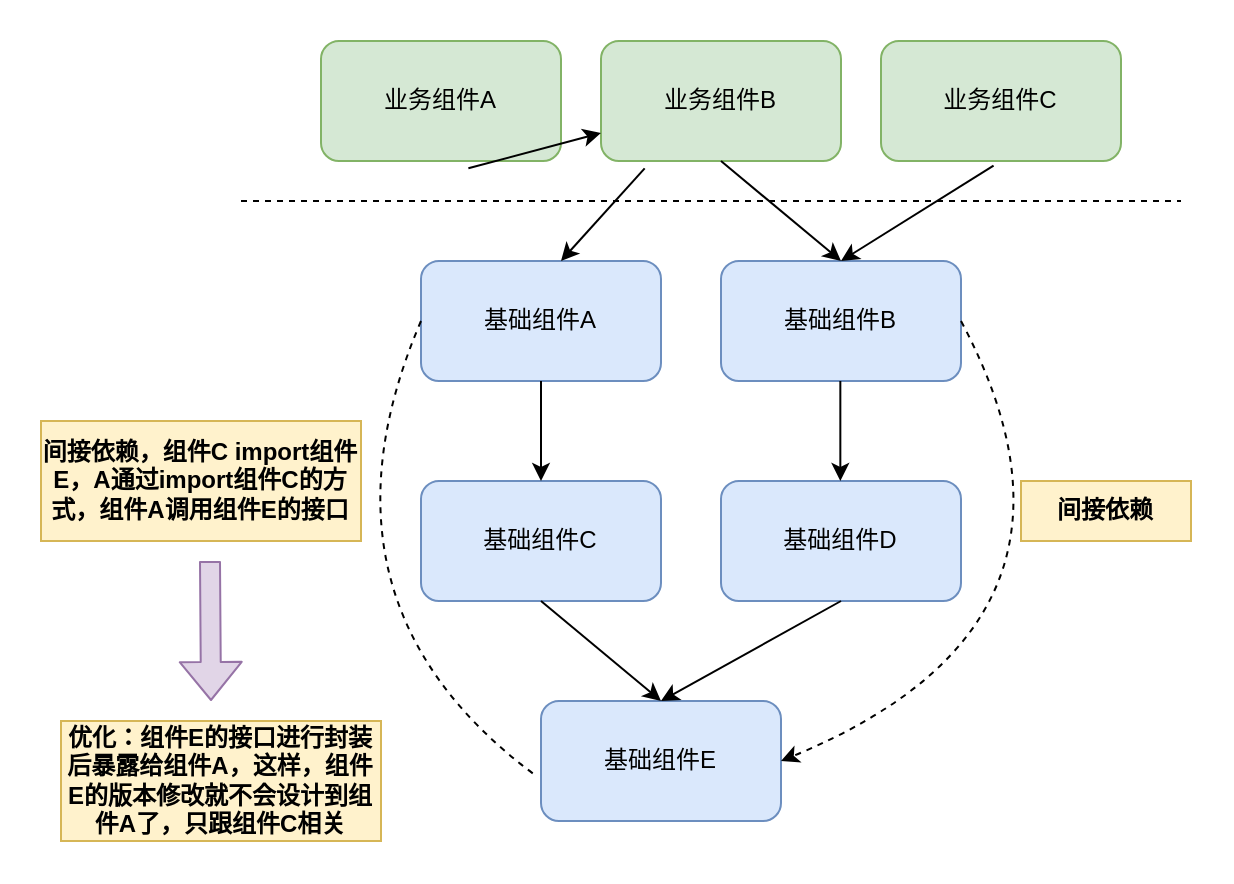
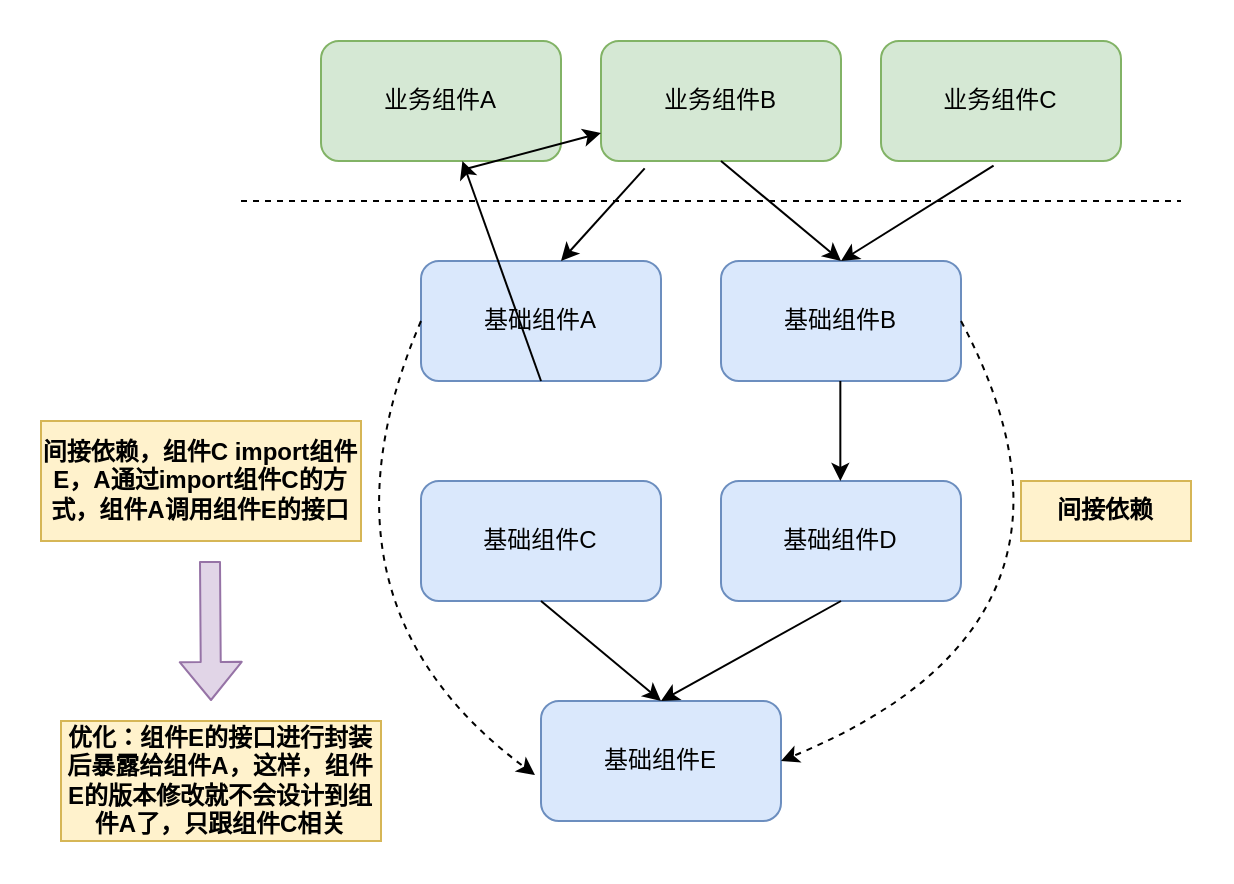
(541, 424) -> (510, 293)
(408, 626) -> (403, 621)
